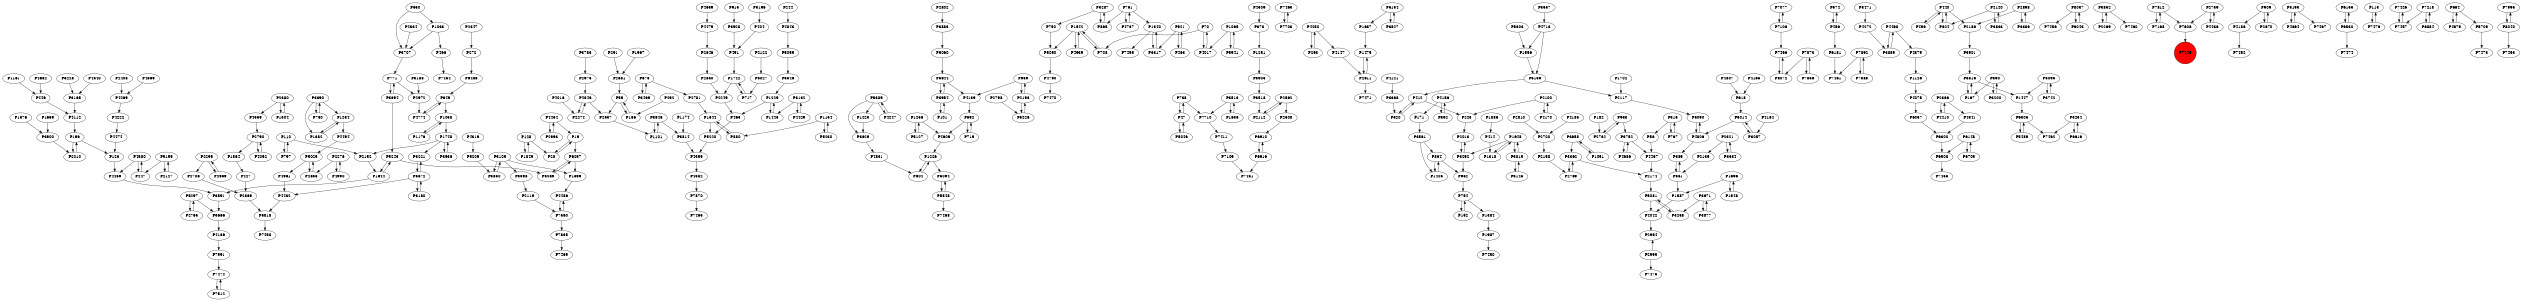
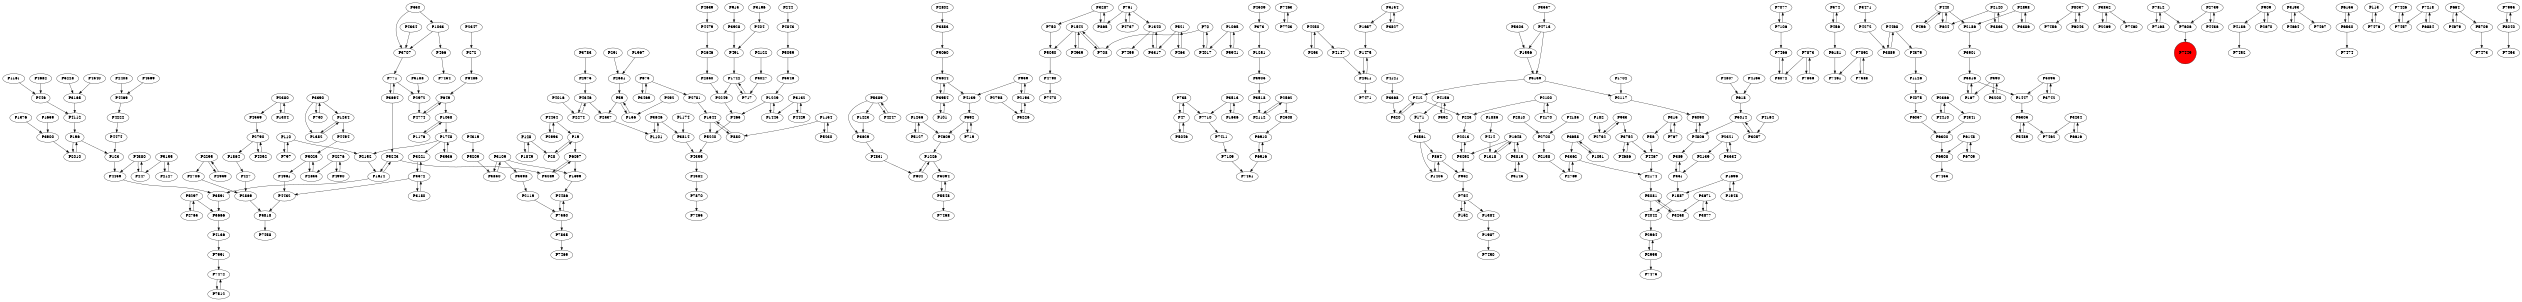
(379, 177) -> (379, 177)
none -> (1649, 244)
